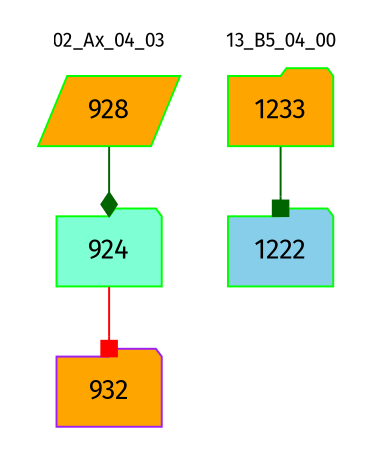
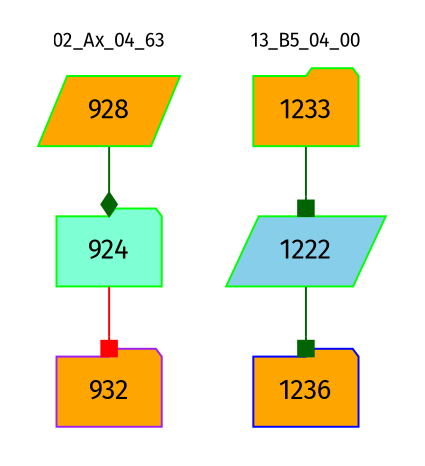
(109, 42) -> (109, 42)
(281, 251) -> (306, 251)
none -> (306, 392)
